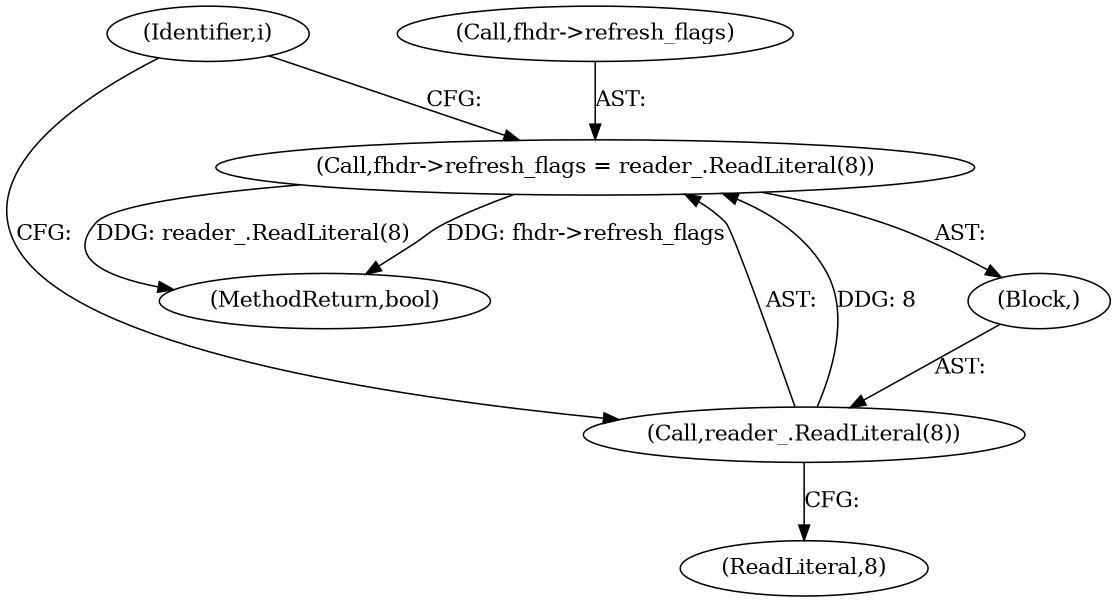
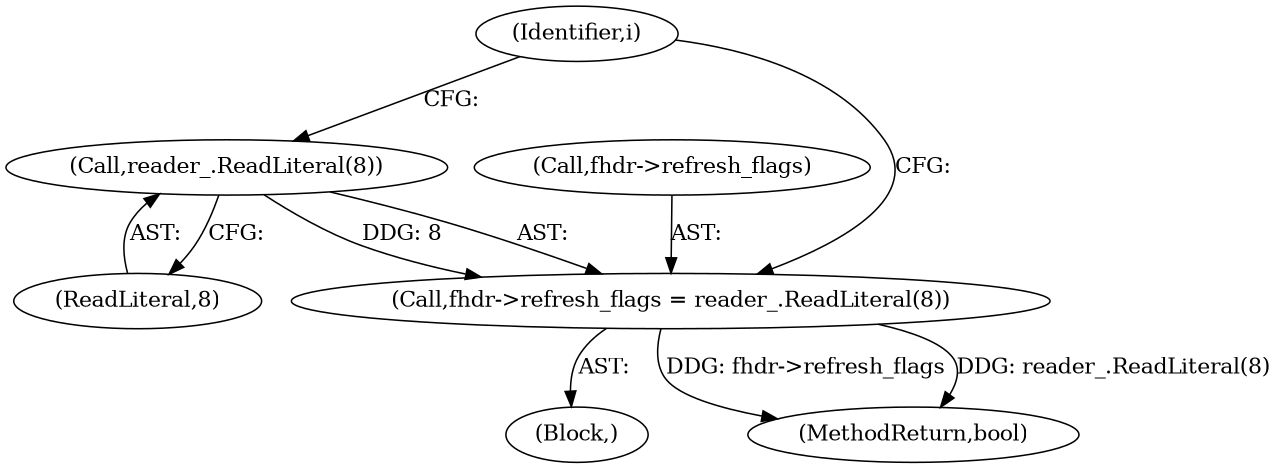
(932, 362) -> (125, 235)
